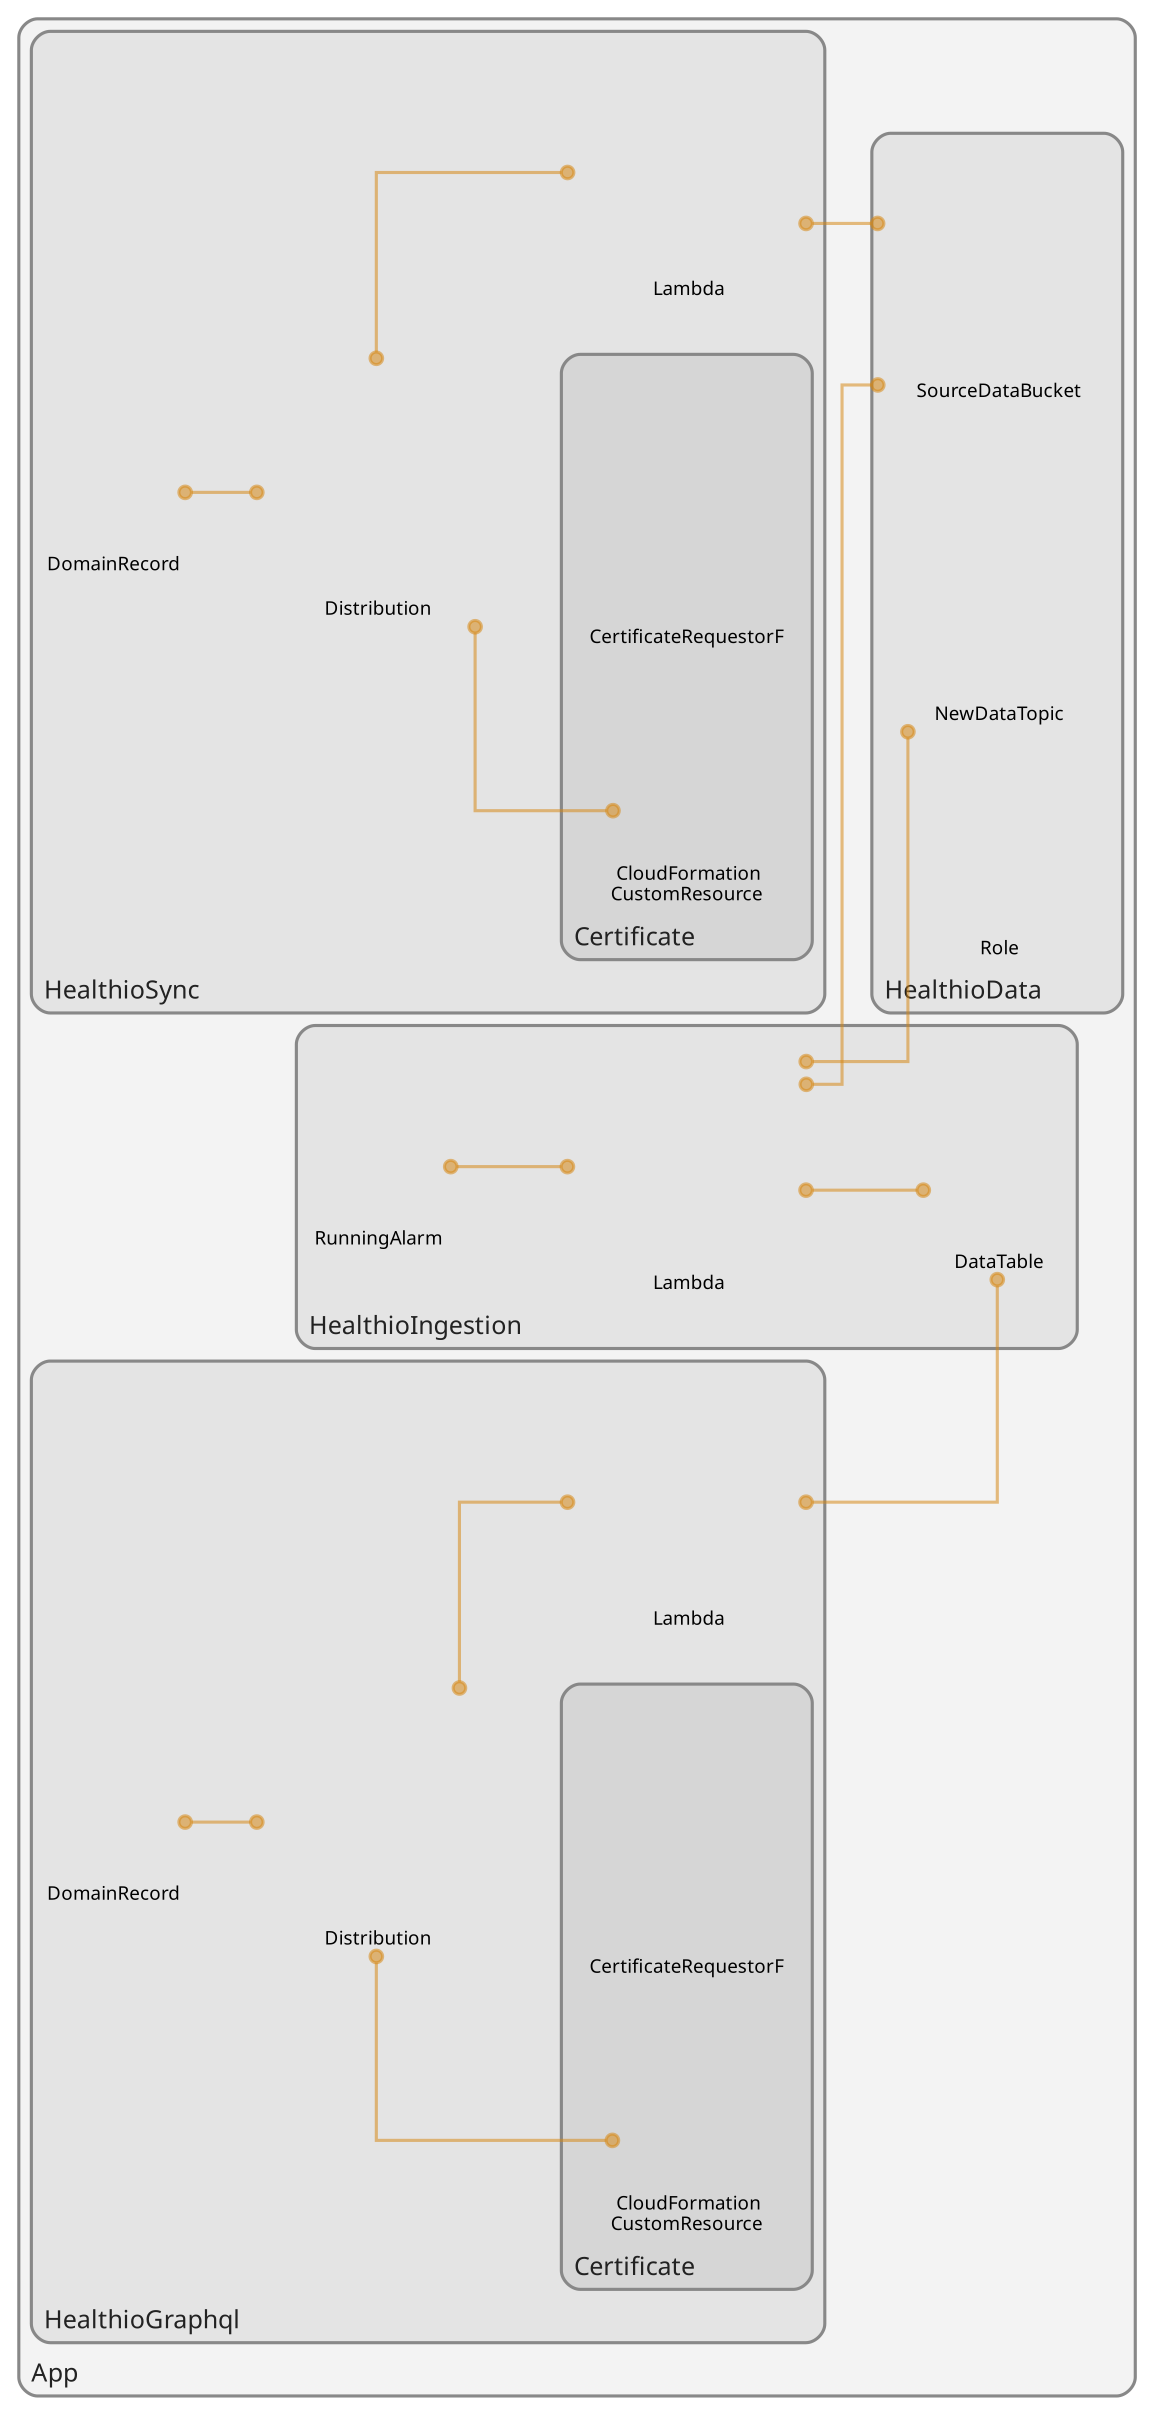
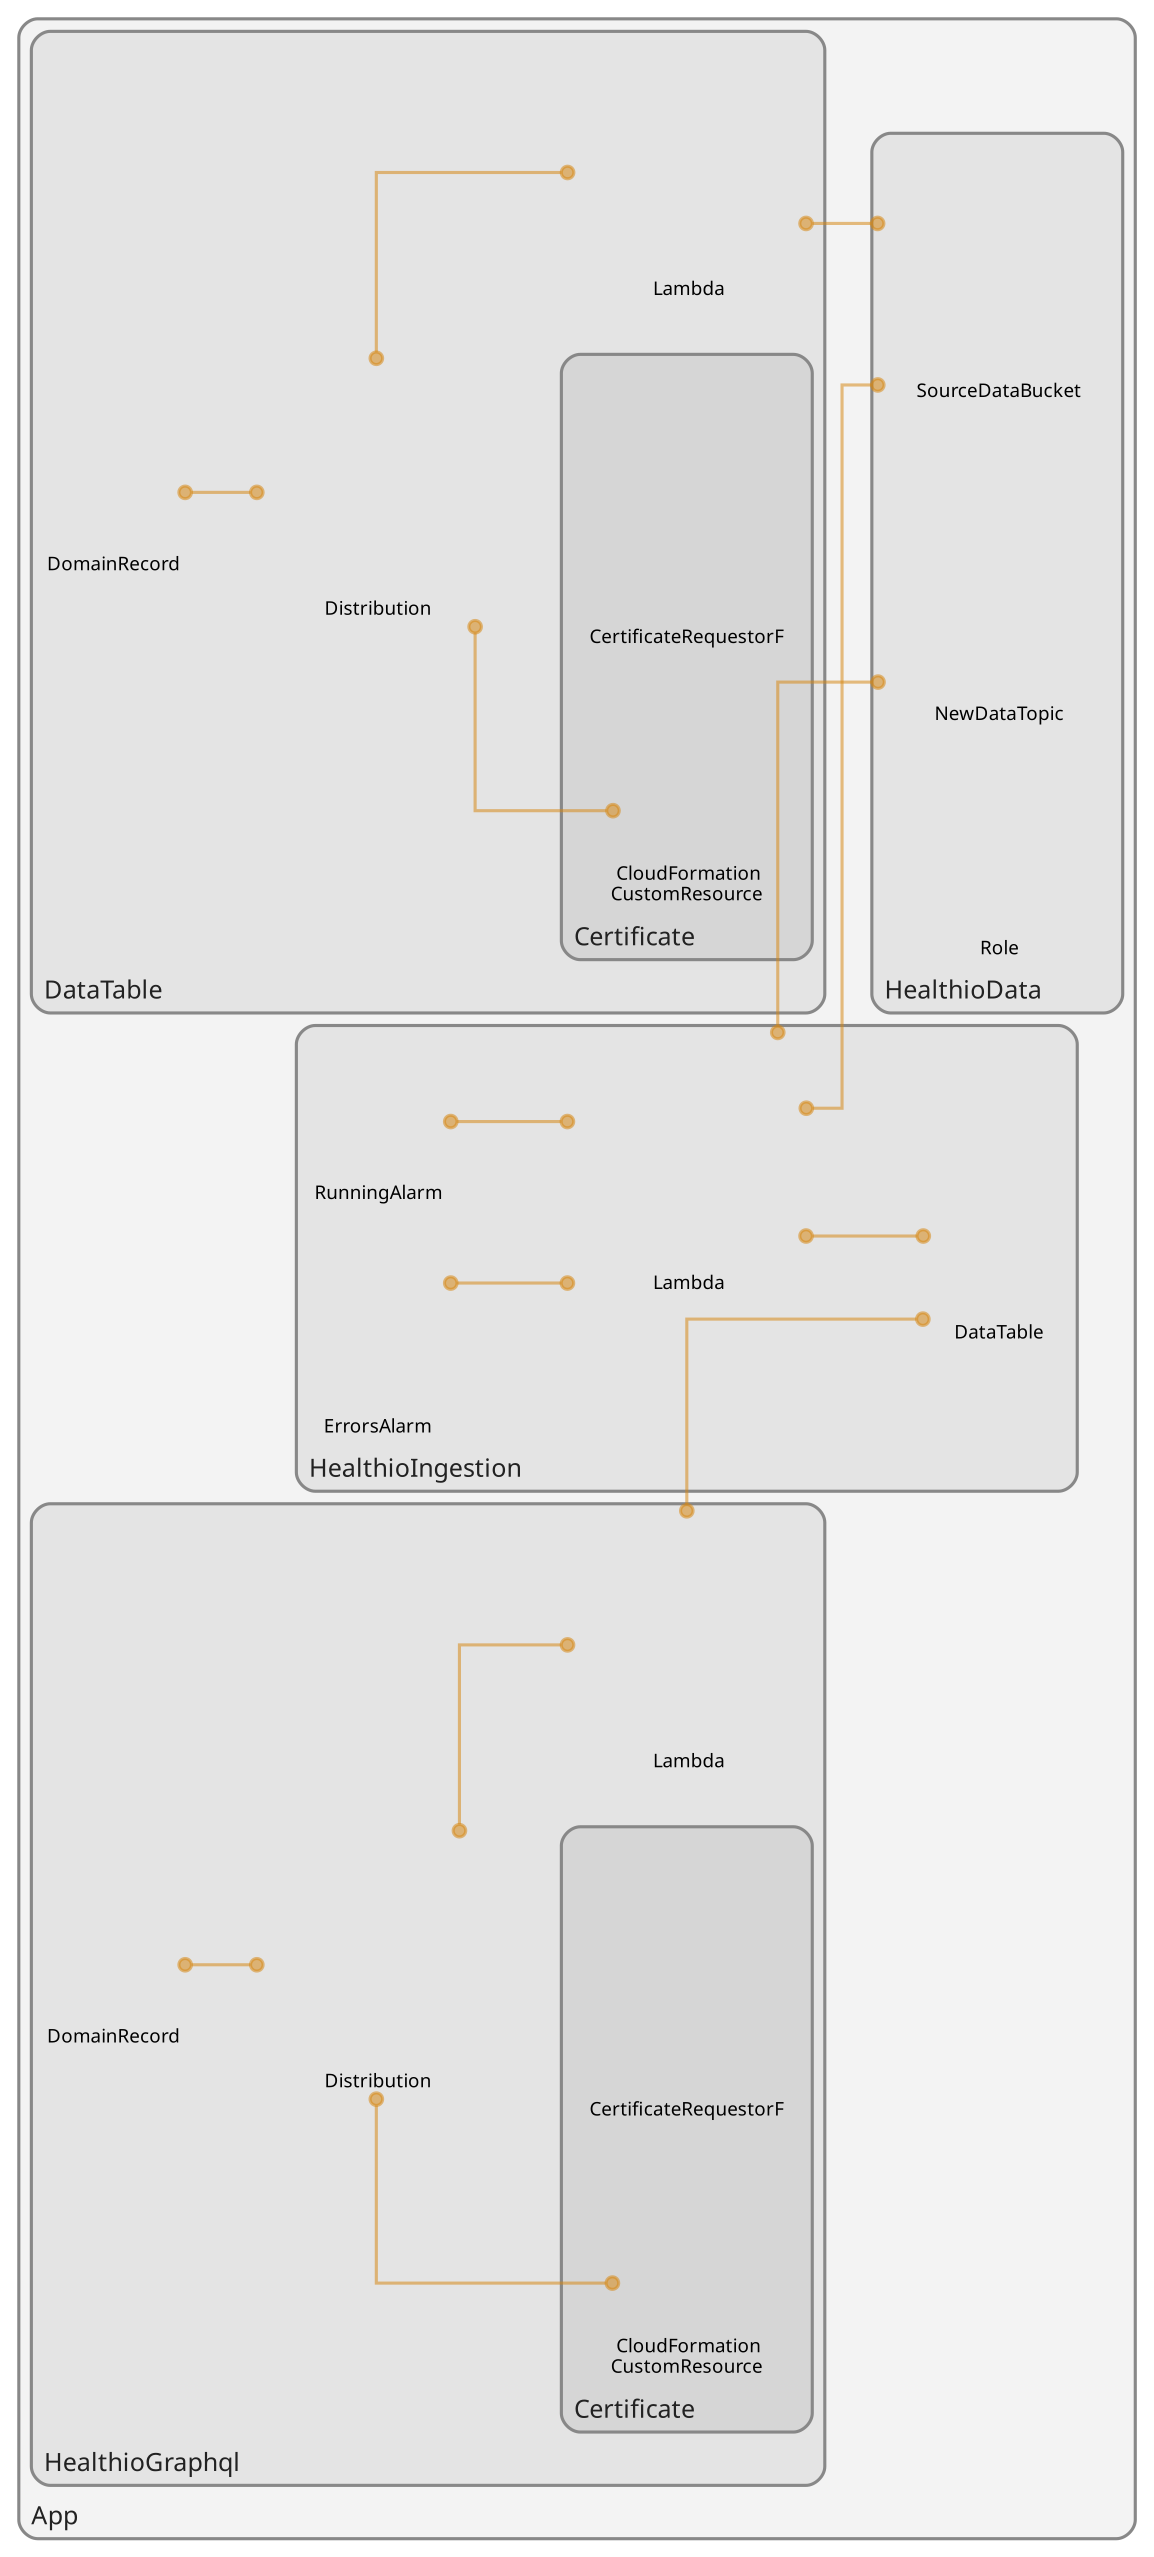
(122, 993) -> (103, 993)
none -> (376, 1355)
